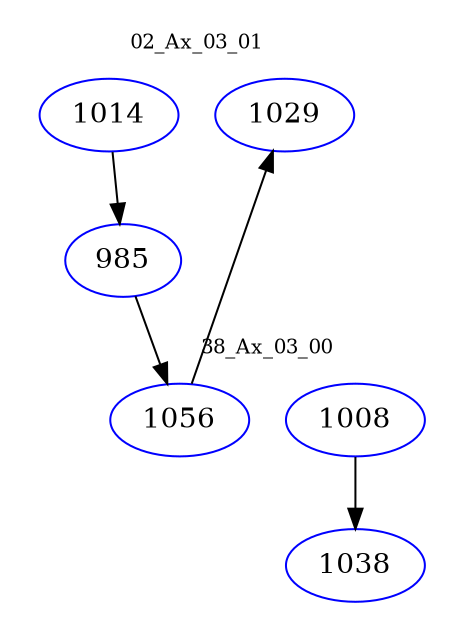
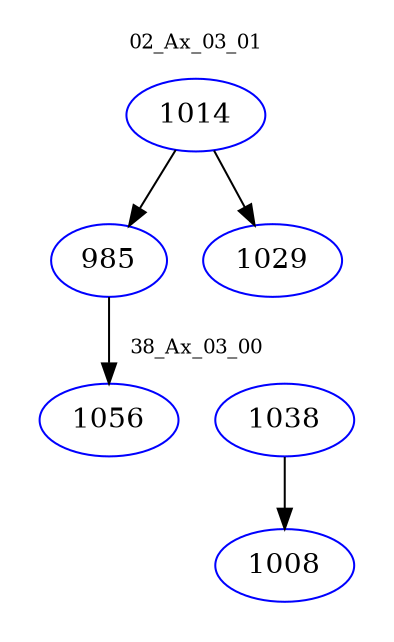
(229, 277) -> (229, 179)
(355, 483) -> (285, 483)
